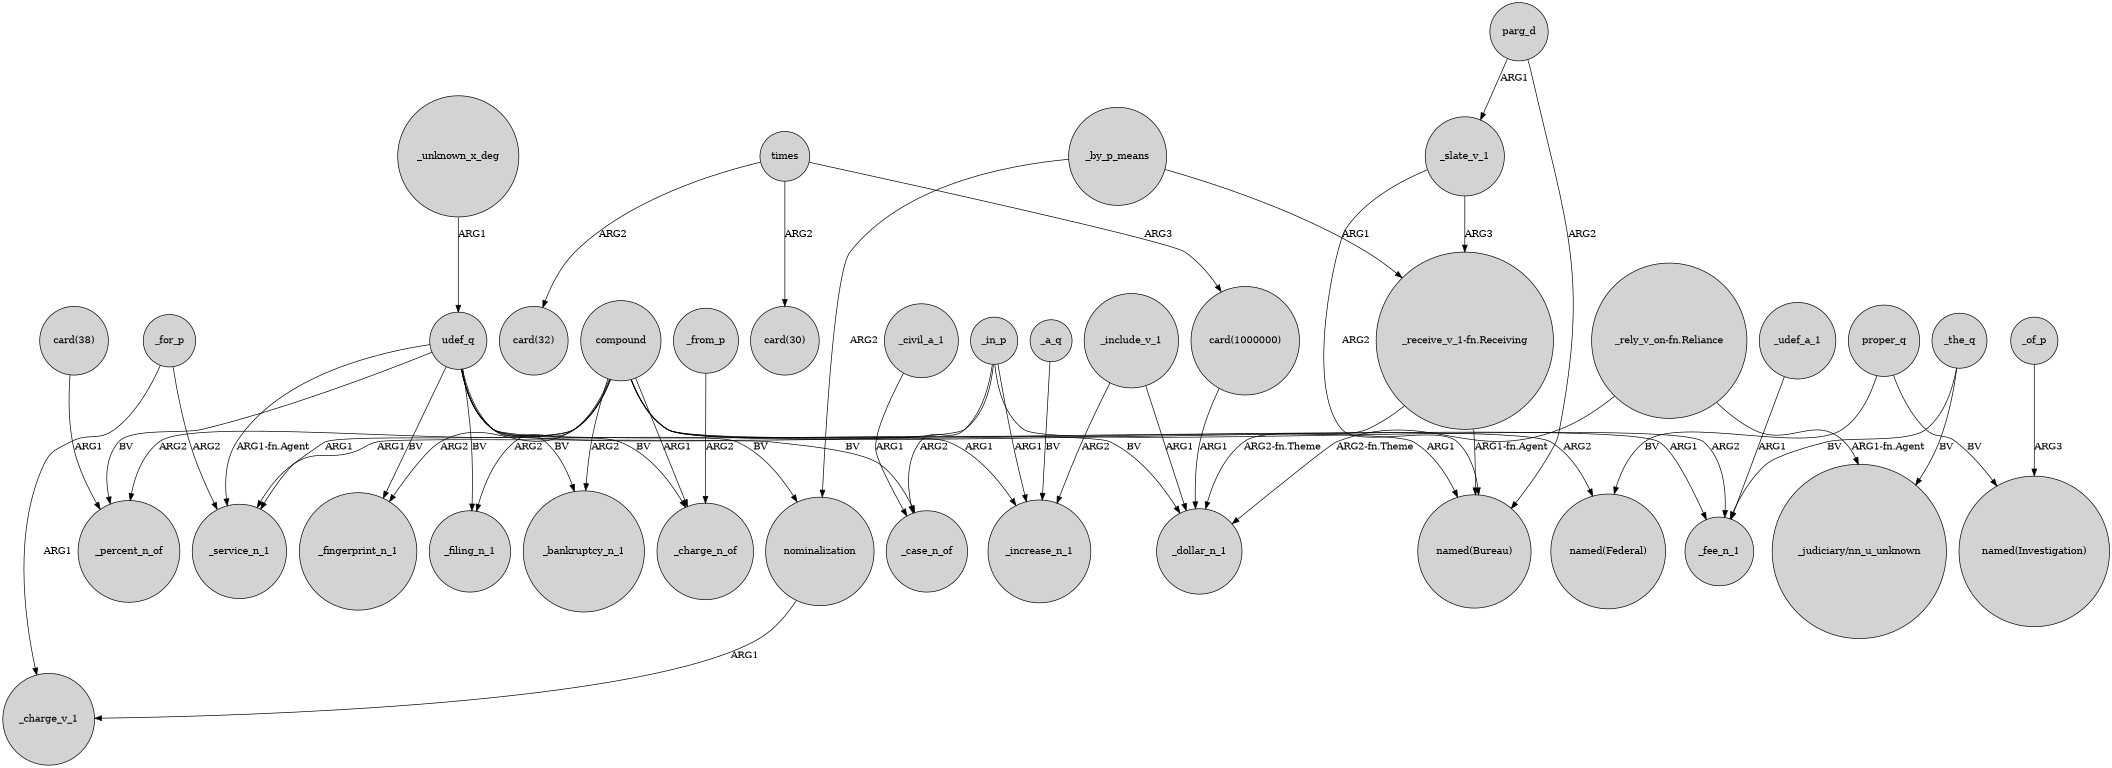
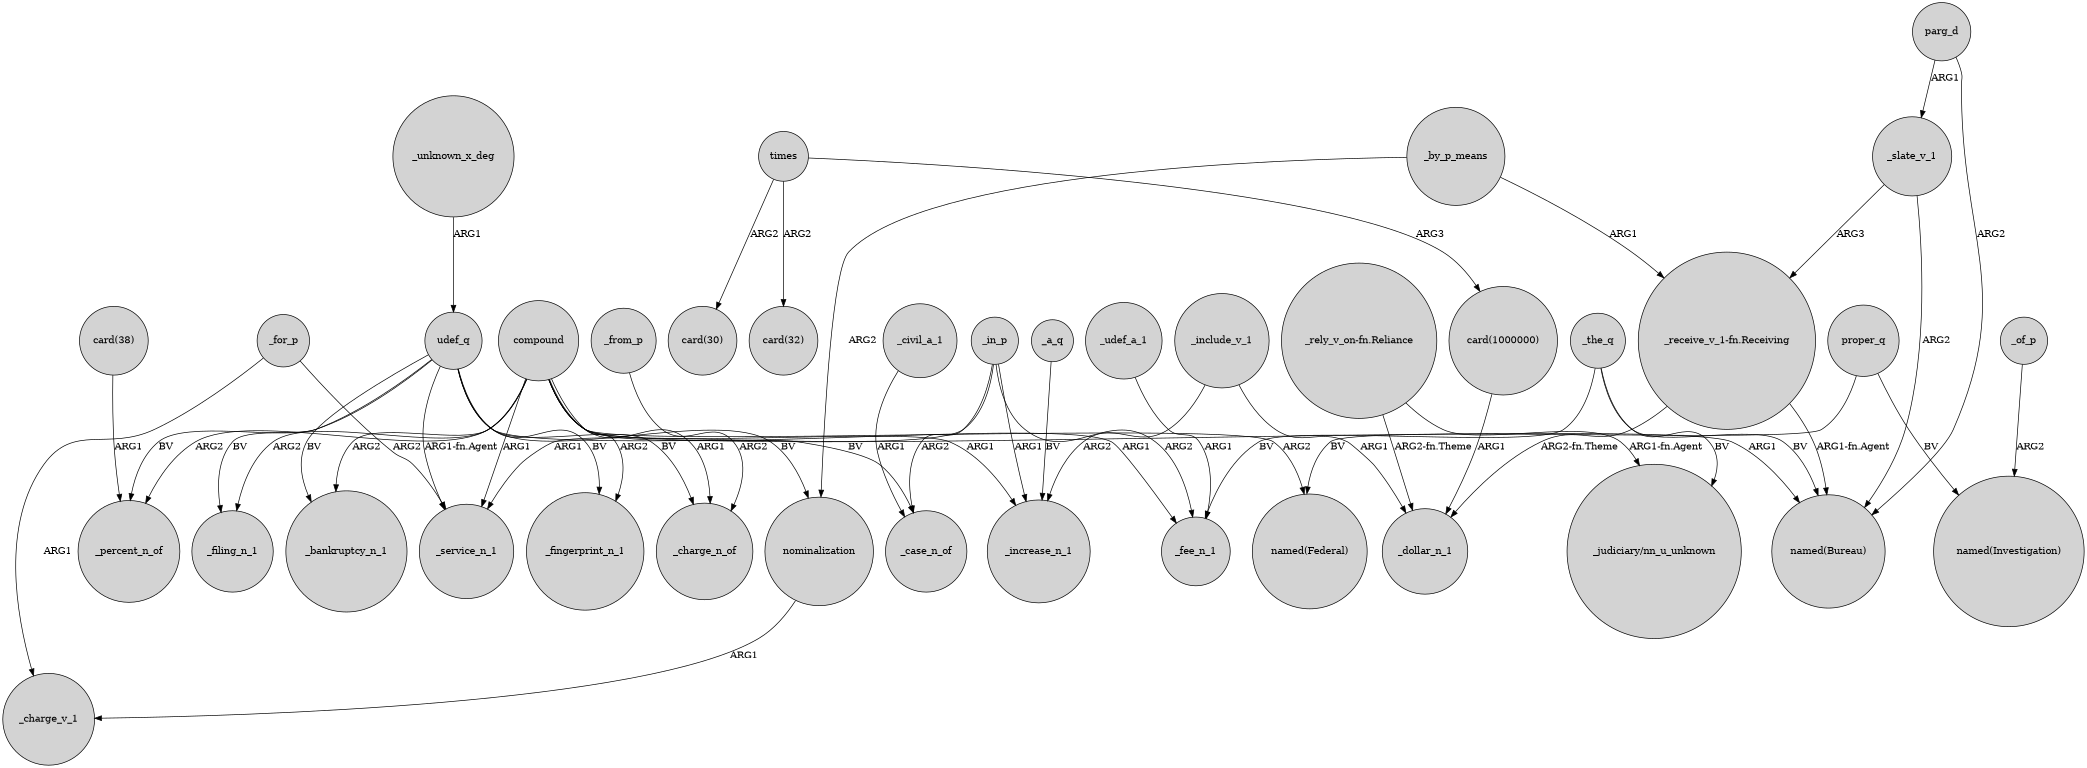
none -> (1702, 436)
(814, 437) -> none
(2048, 447) -> (2030, 447)
